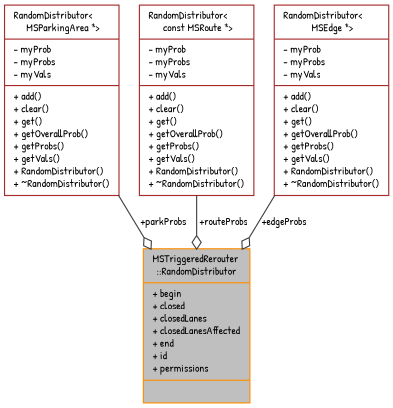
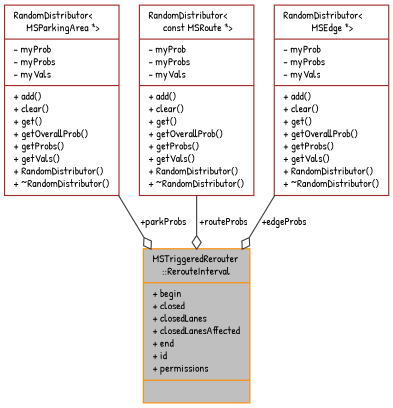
(197, 271) -> (197, 271)
